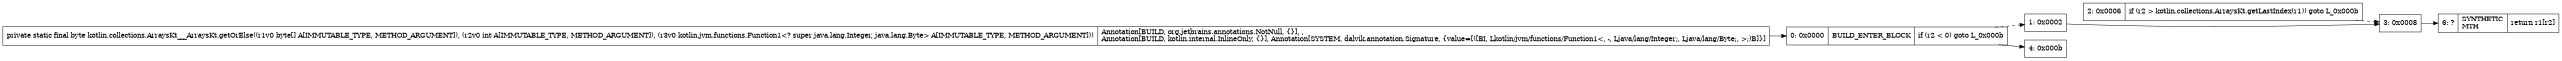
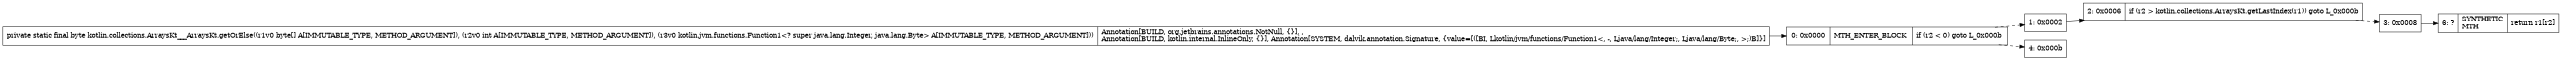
(2220, 27) -> (2073, 21)
(1871, 36) -> (1870, 36)
(2009, 46) -> (2009, 46)
